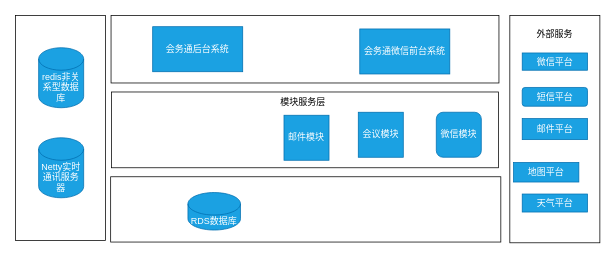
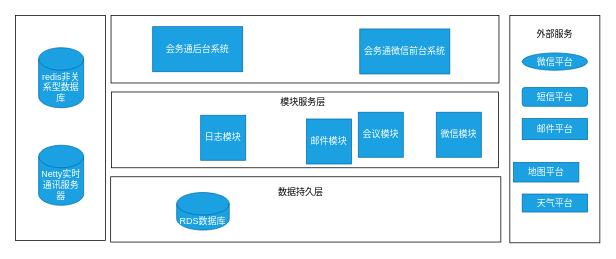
(555, 62) -> (555, 62)
(459, 135) -> (459, 135)
none -> (223, 138)
(306, 138) -> (329, 141)
(61, 168) -> (61, 175)
none -> (300, 192)
(214, 211) -> (203, 211)
